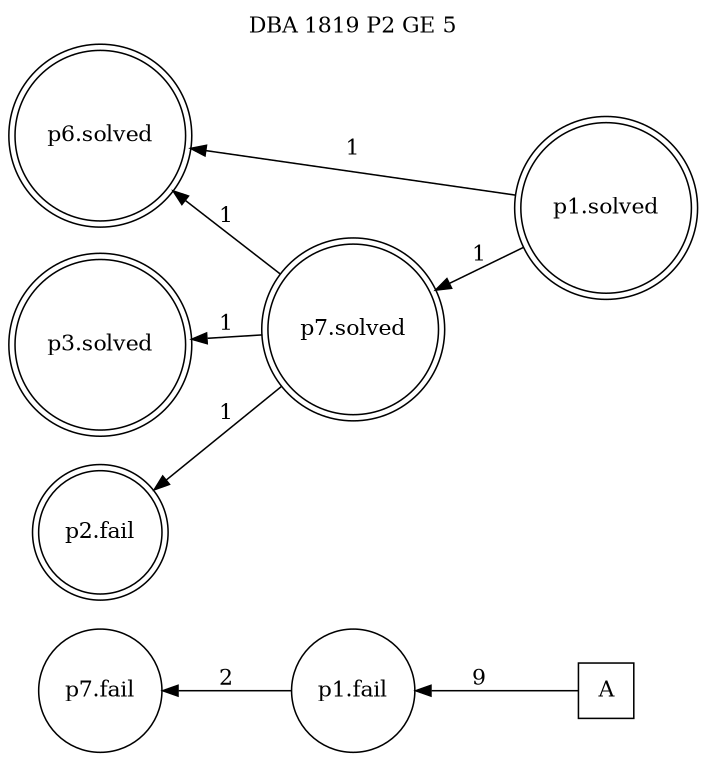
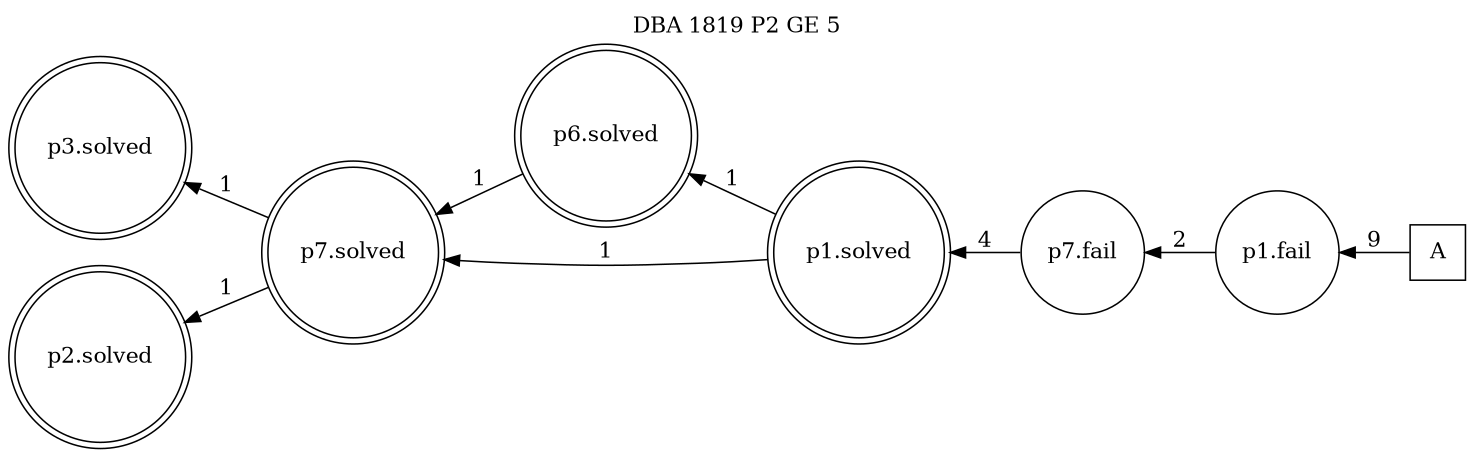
(233, 237) -> (487, 191)
none -> (993, 253)
(100, 532) -> (100, 357)
